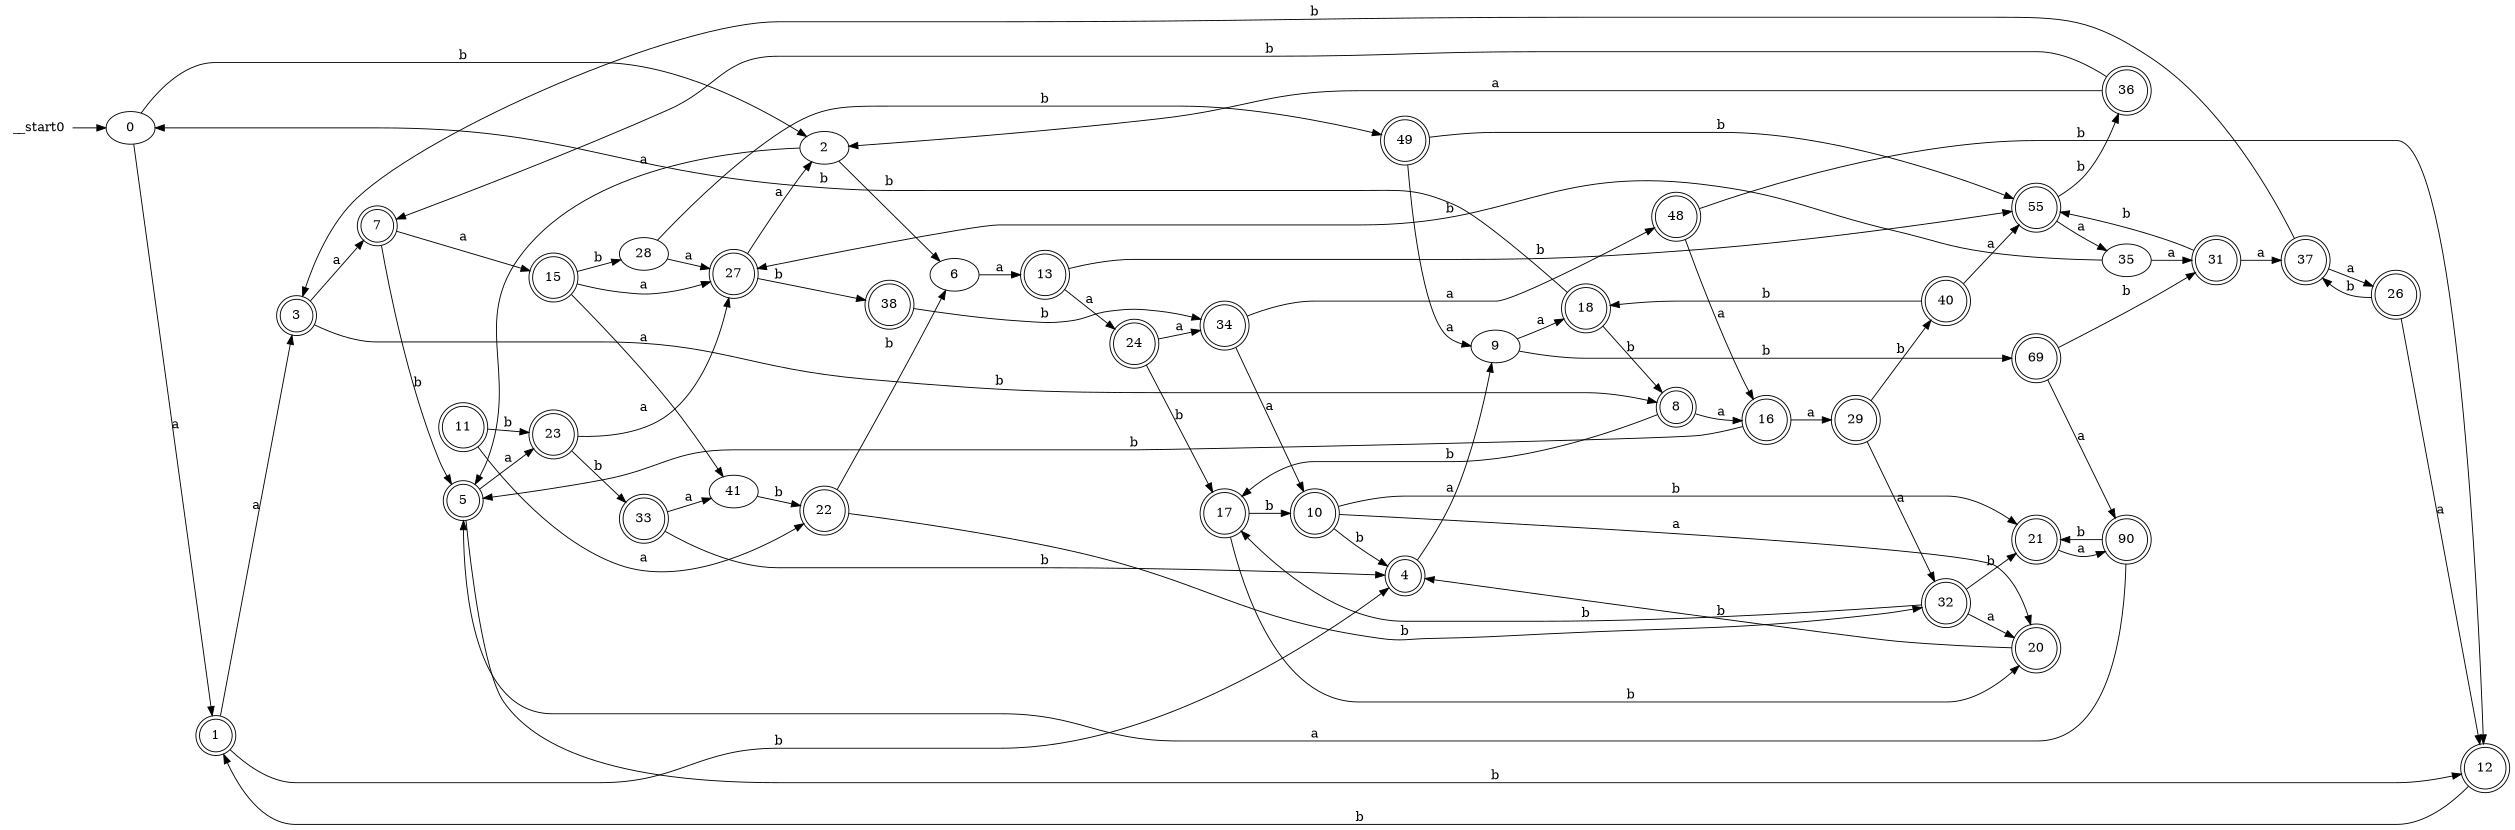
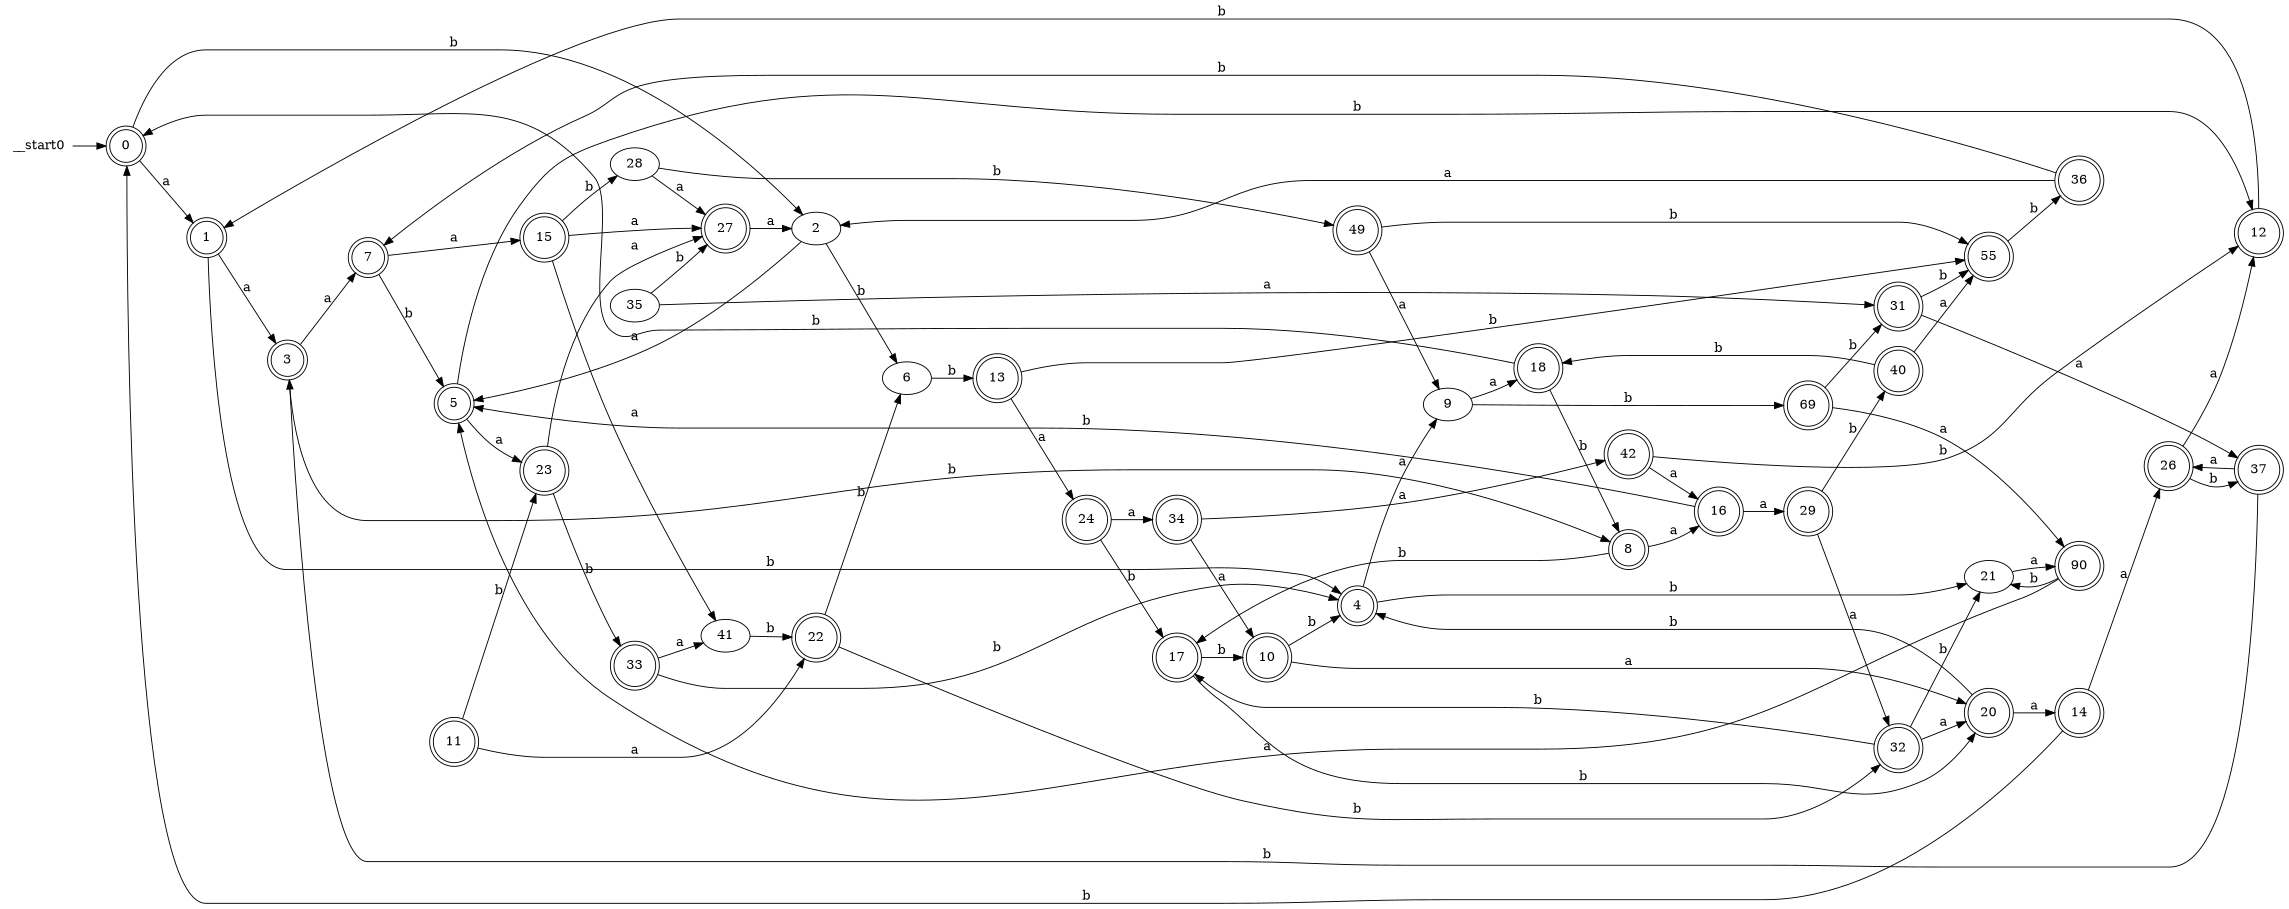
(131, 128) -> (126, 146)
(1676, 217) -> (1629, 454)
(2077, 234) -> none
(1000, 268) -> (952, 371)
(889, 305) -> none
(1676, 496) -> (1668, 595)
(2036, 540) -> (1989, 577)
none -> (2079, 713)
